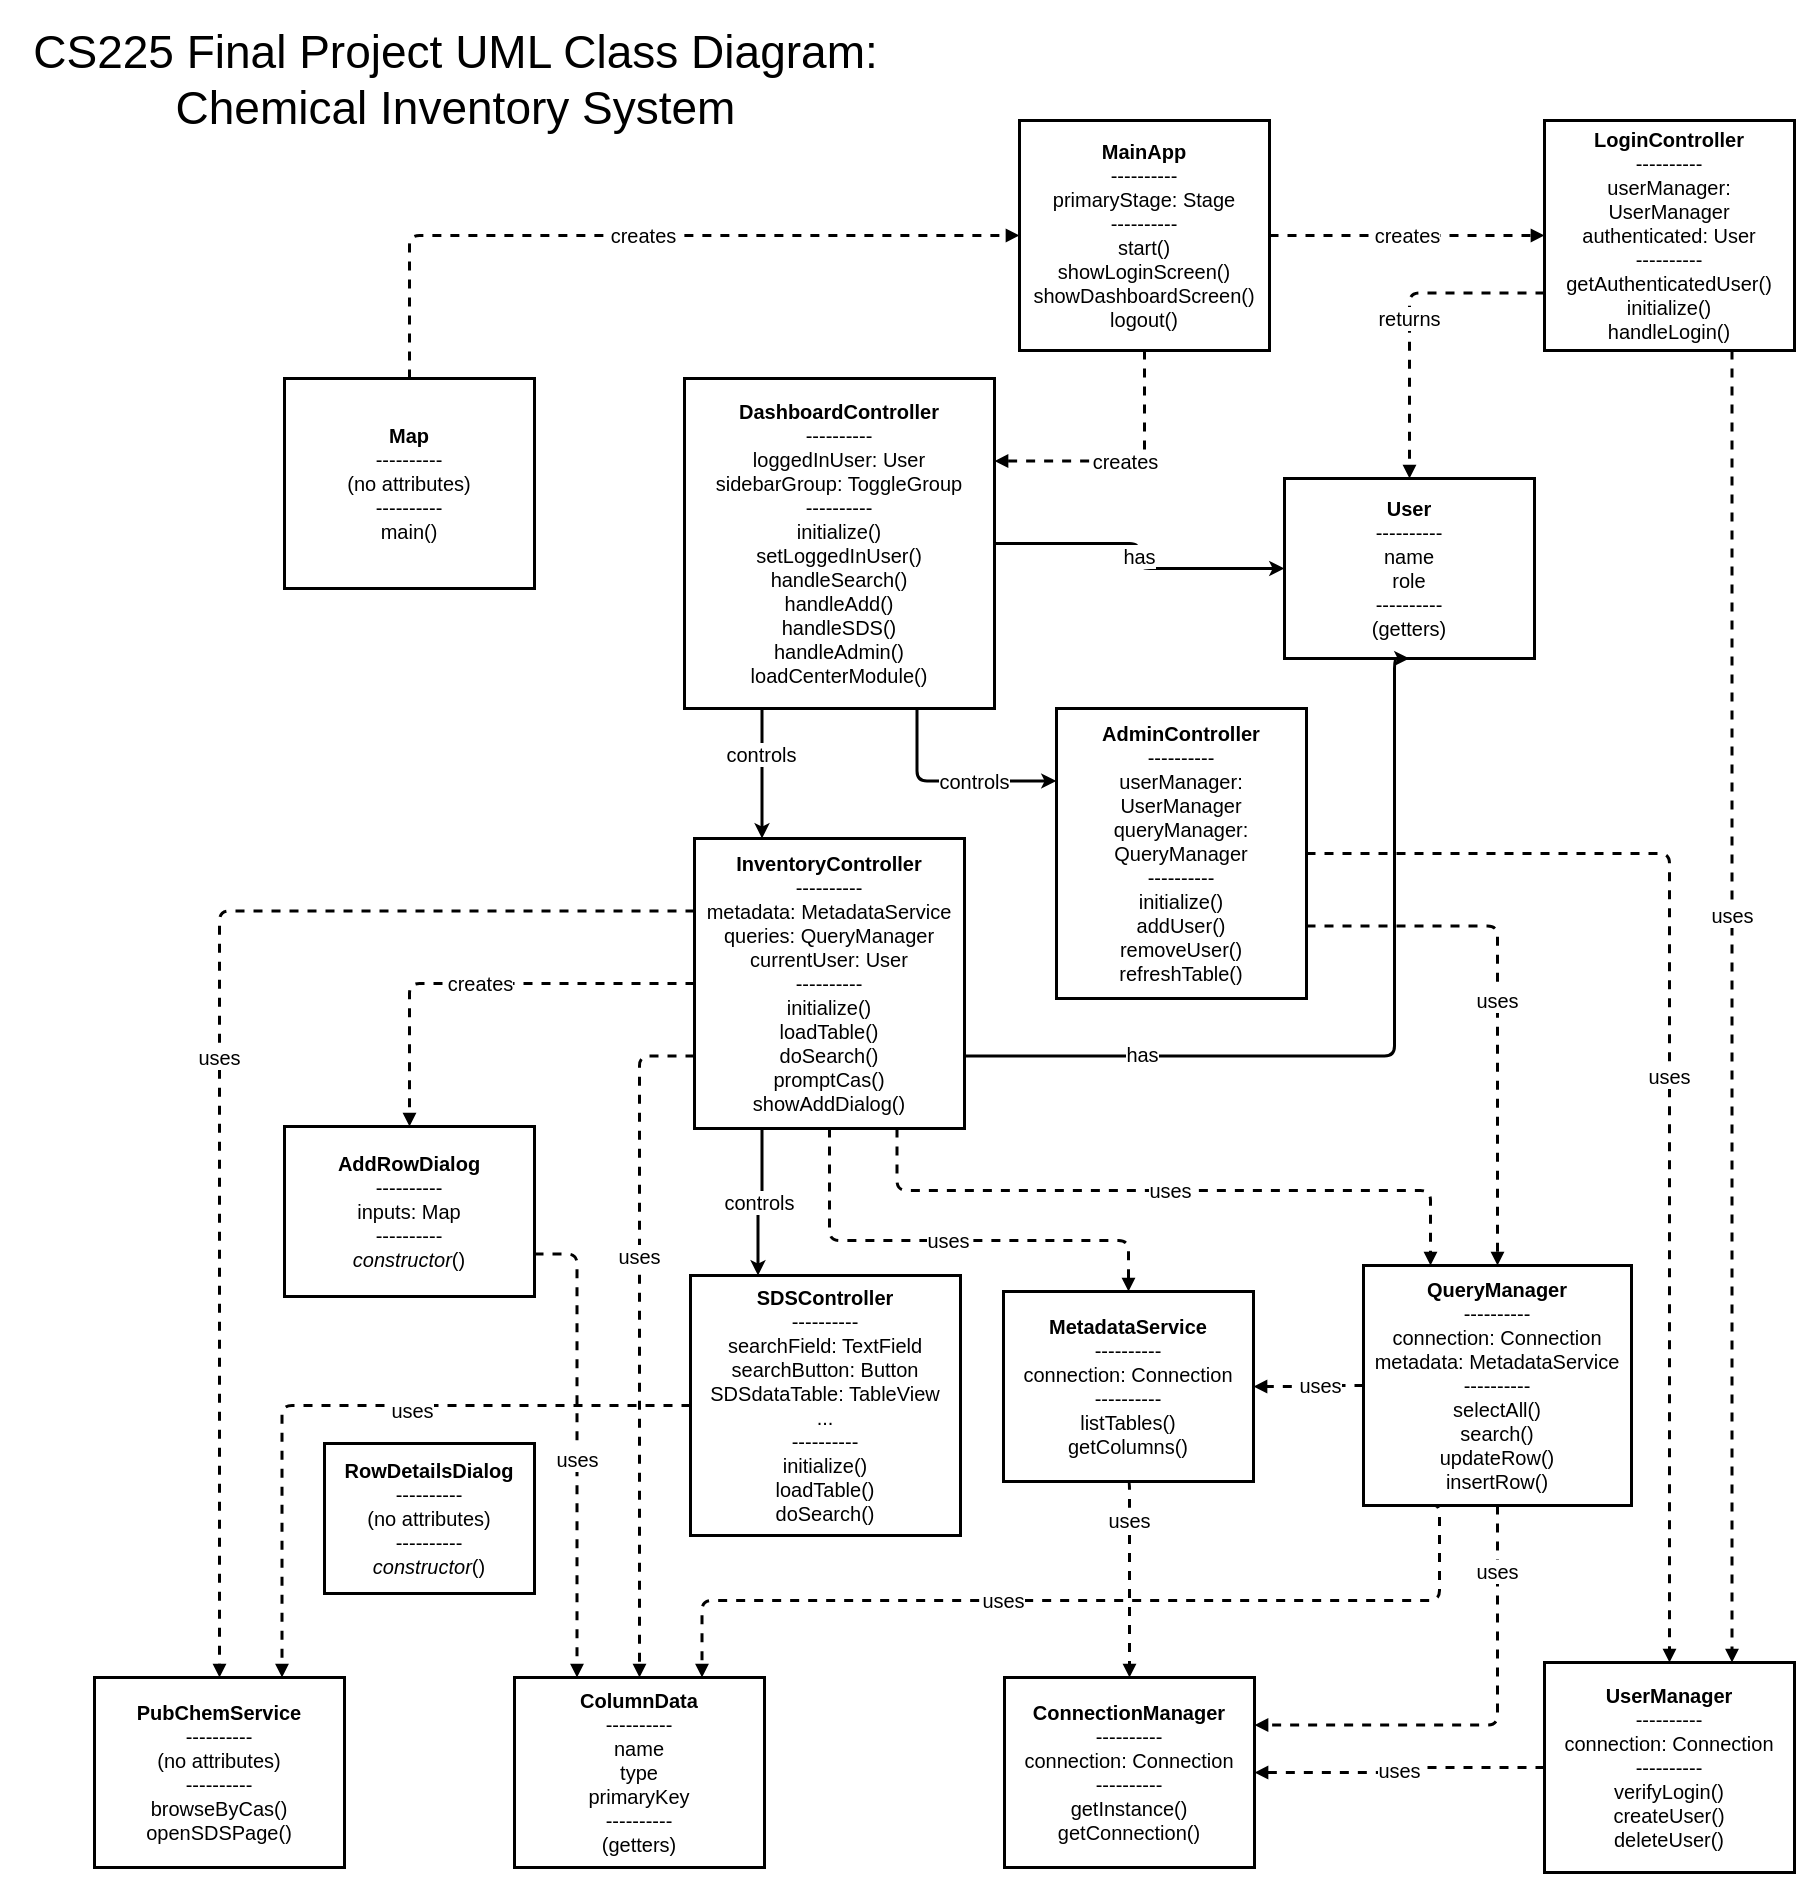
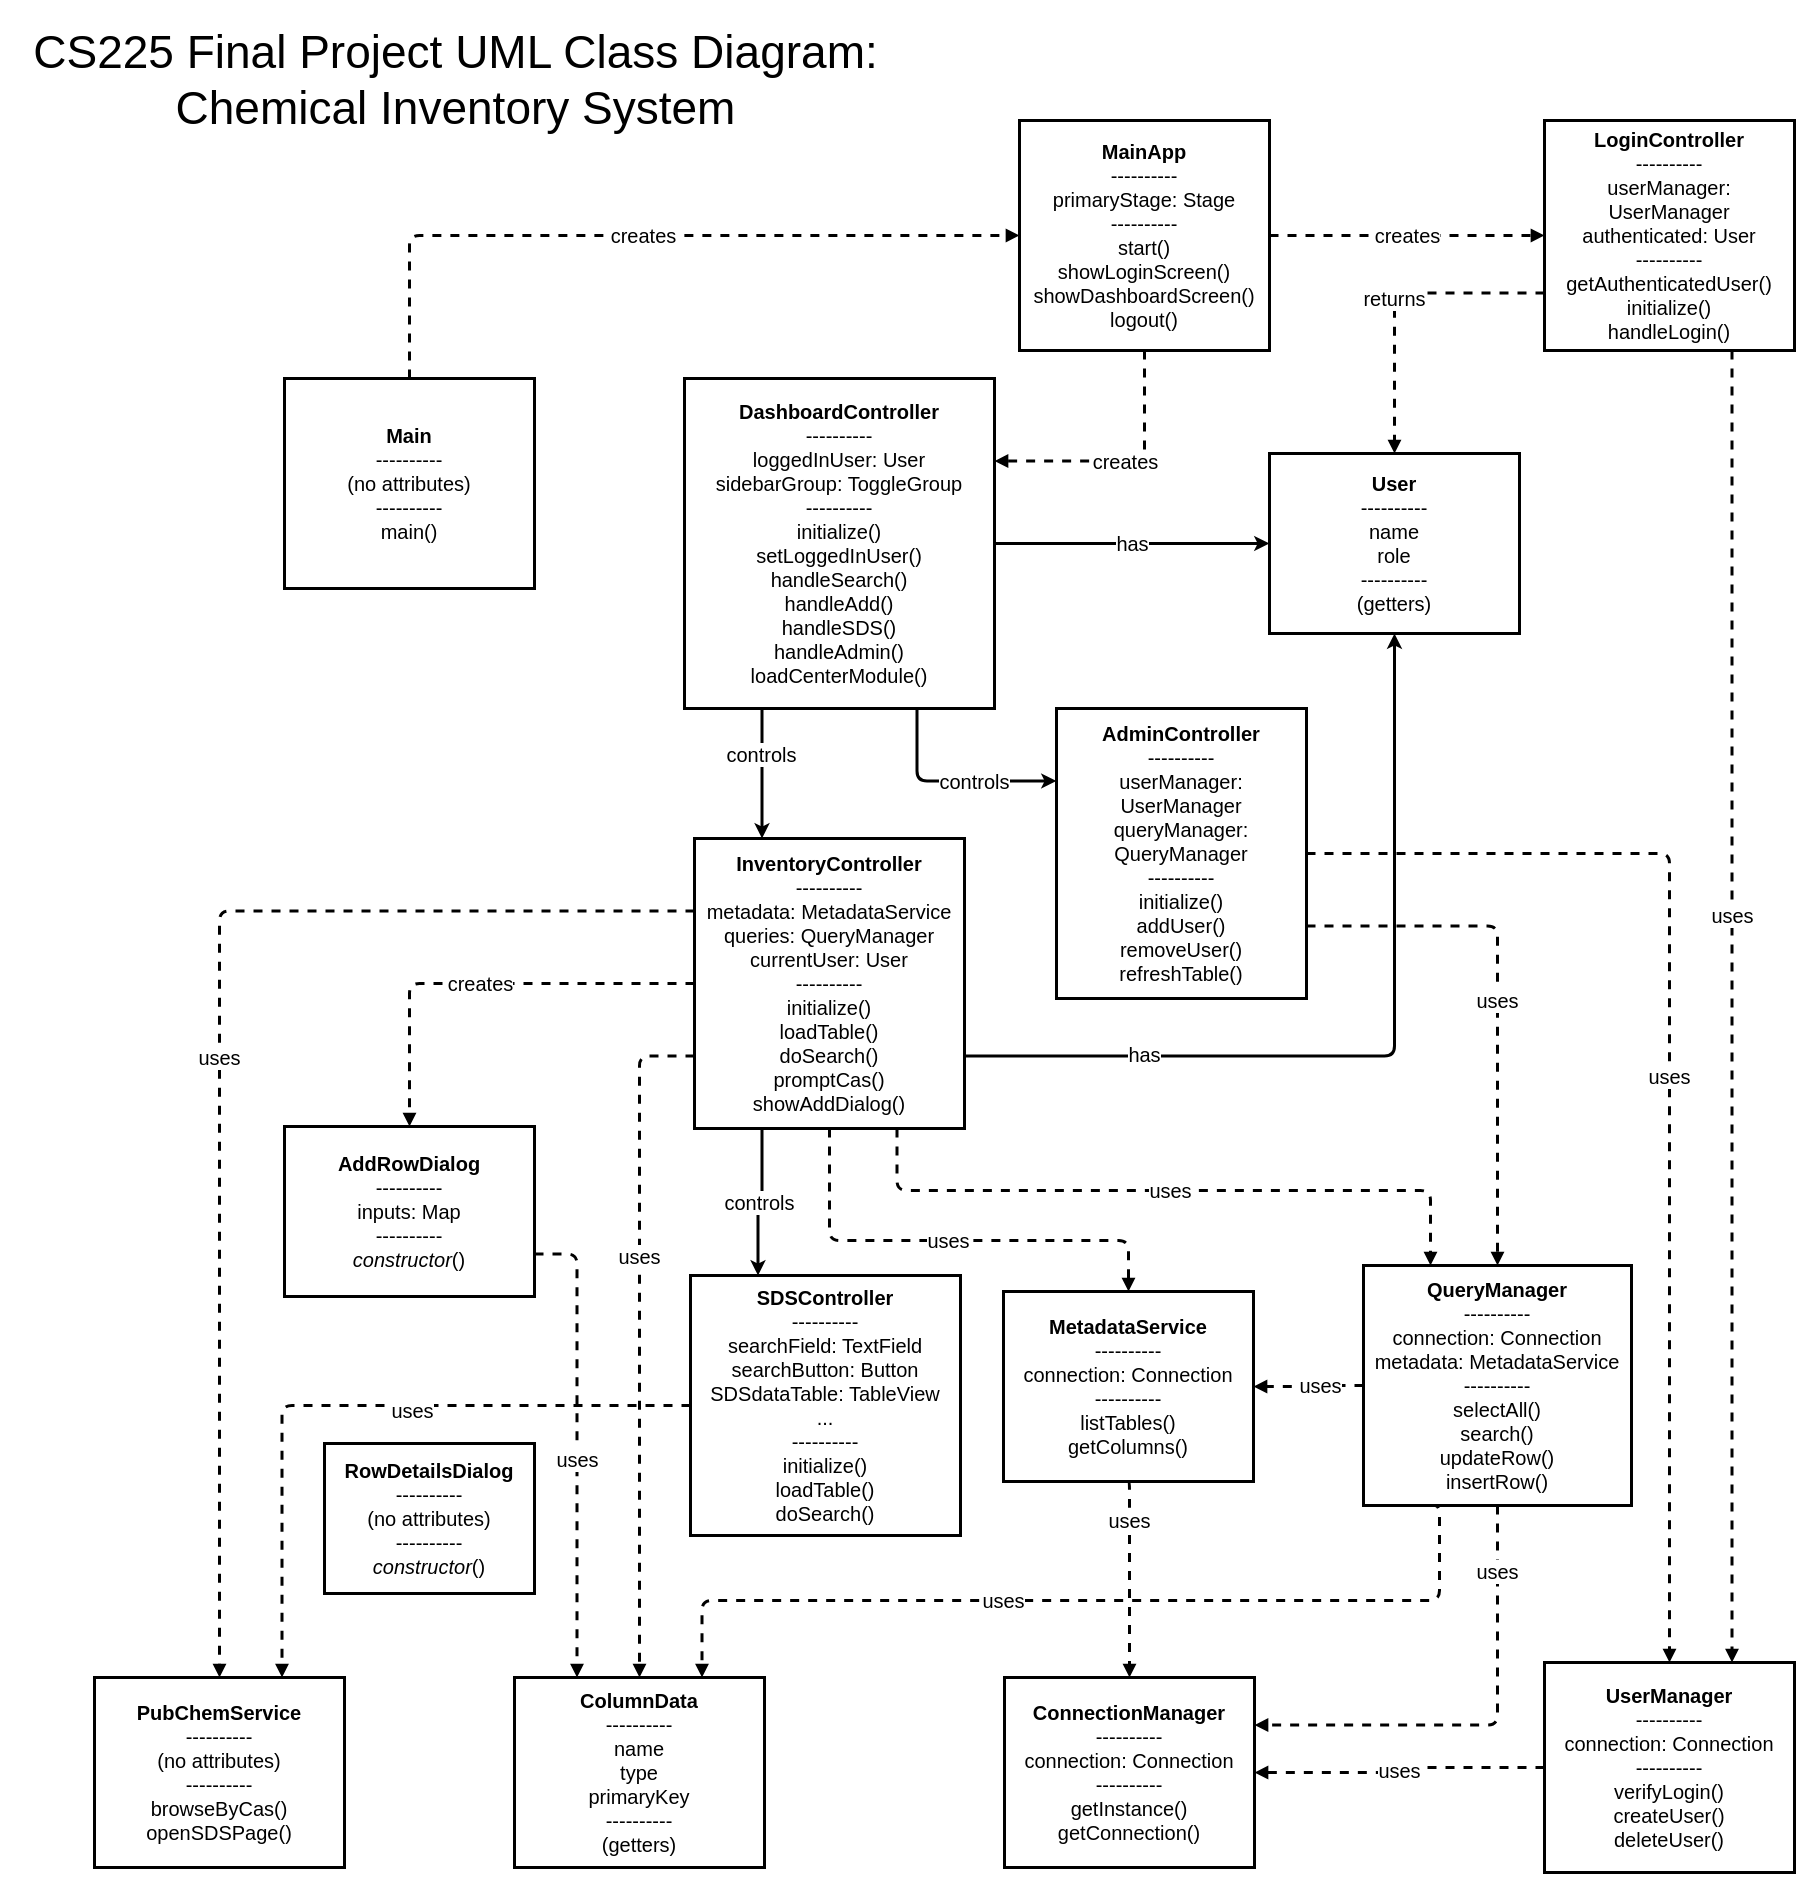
(410, 484) -> (410, 484)
(1410, 569) -> (1395, 544)
